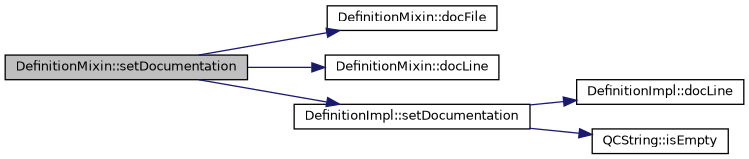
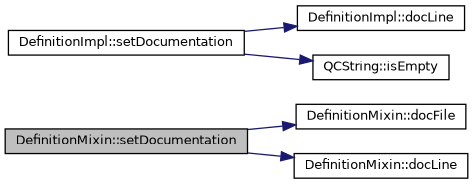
(263, 91) -> none
